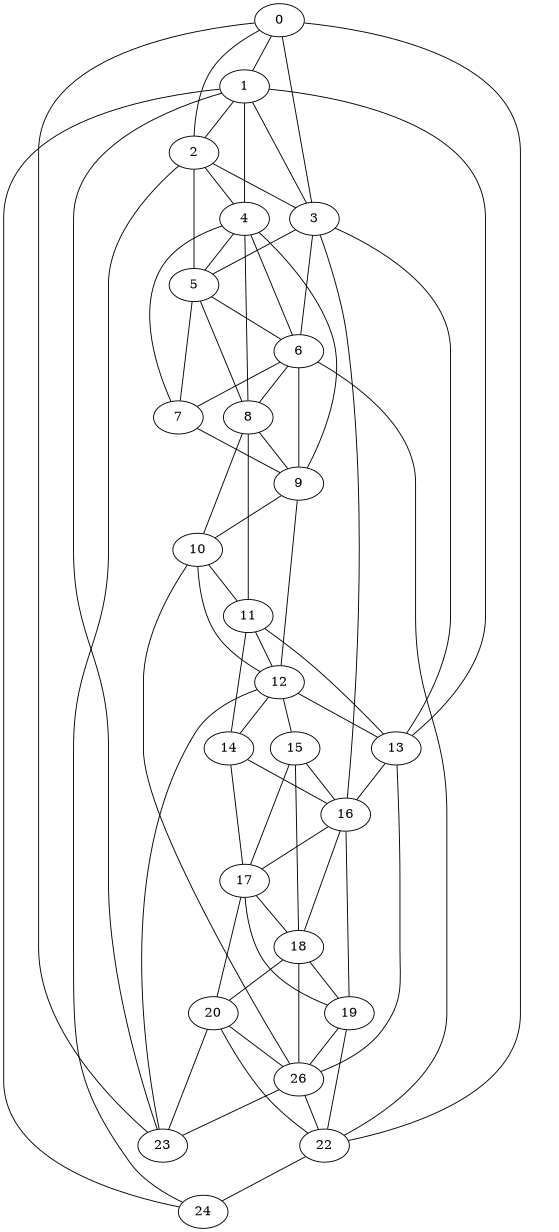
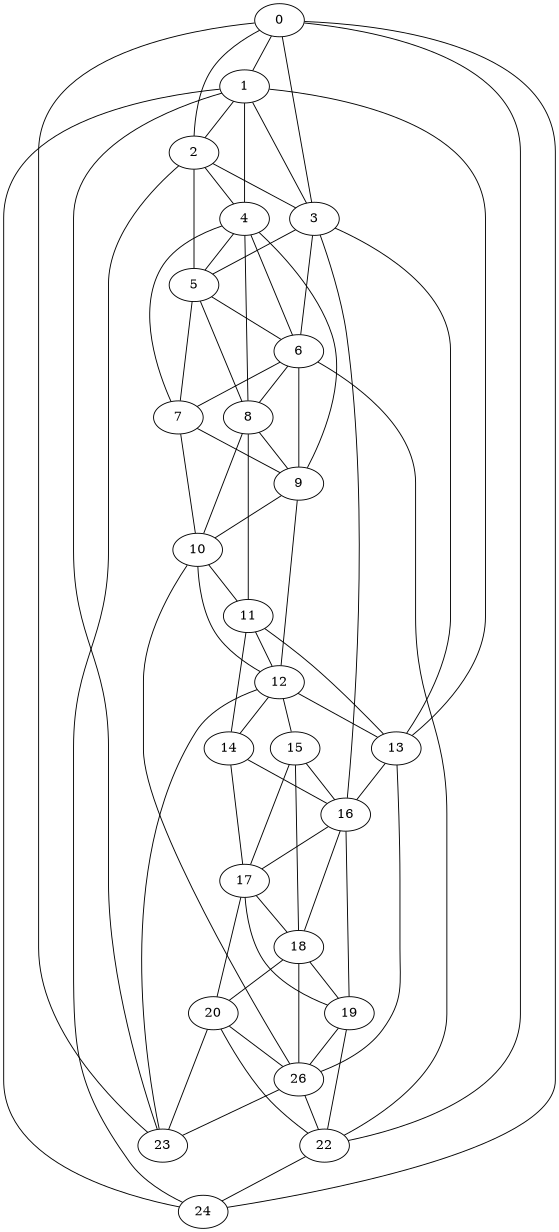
none -> (188, 484)
none -> (555, 644)
